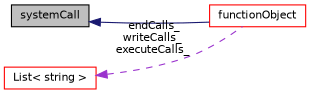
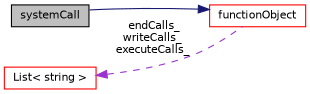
(155, 23) -> (144, 8)
